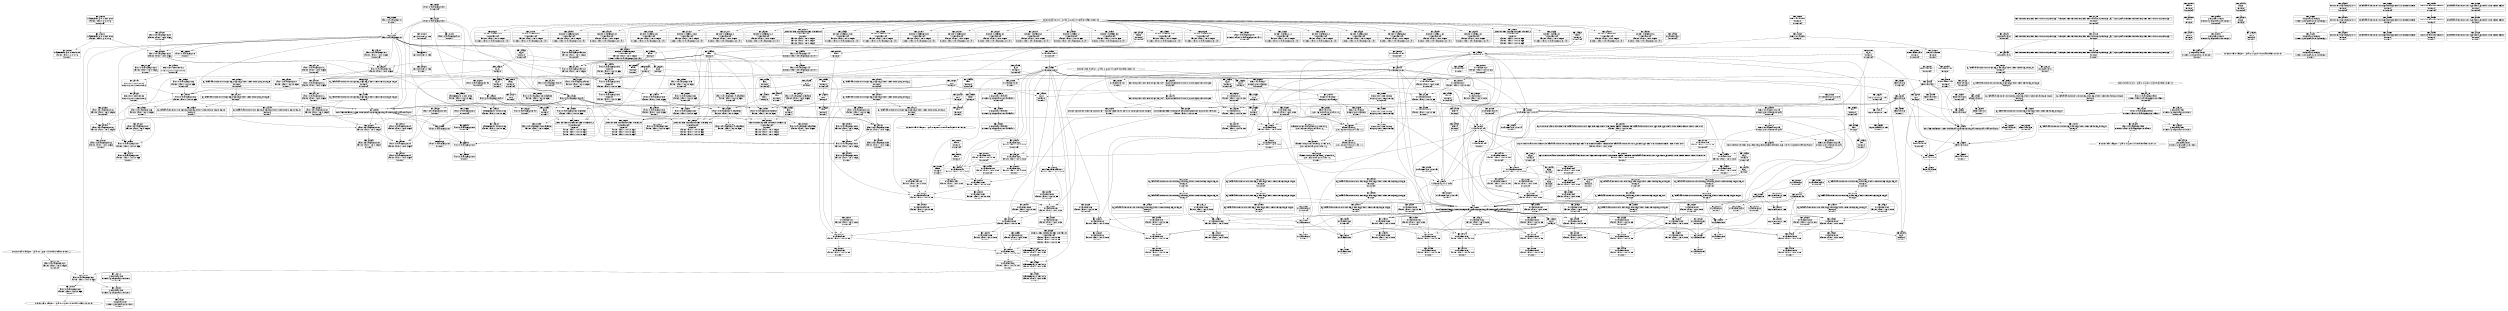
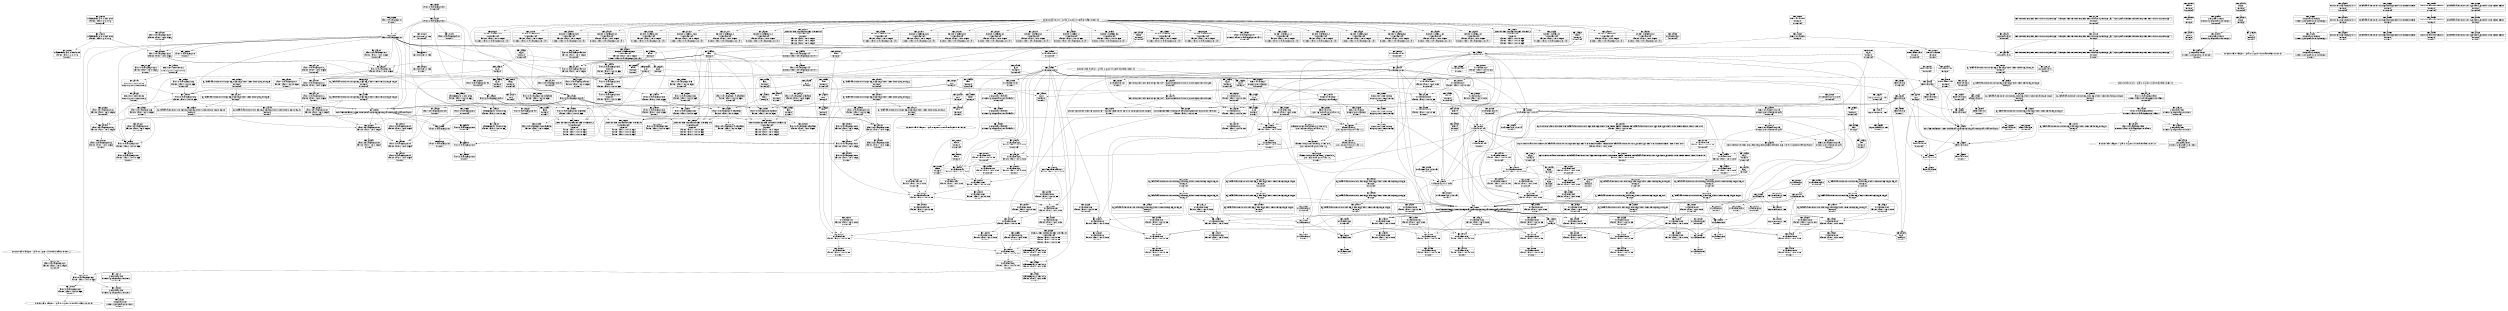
(843, 36) -> none
